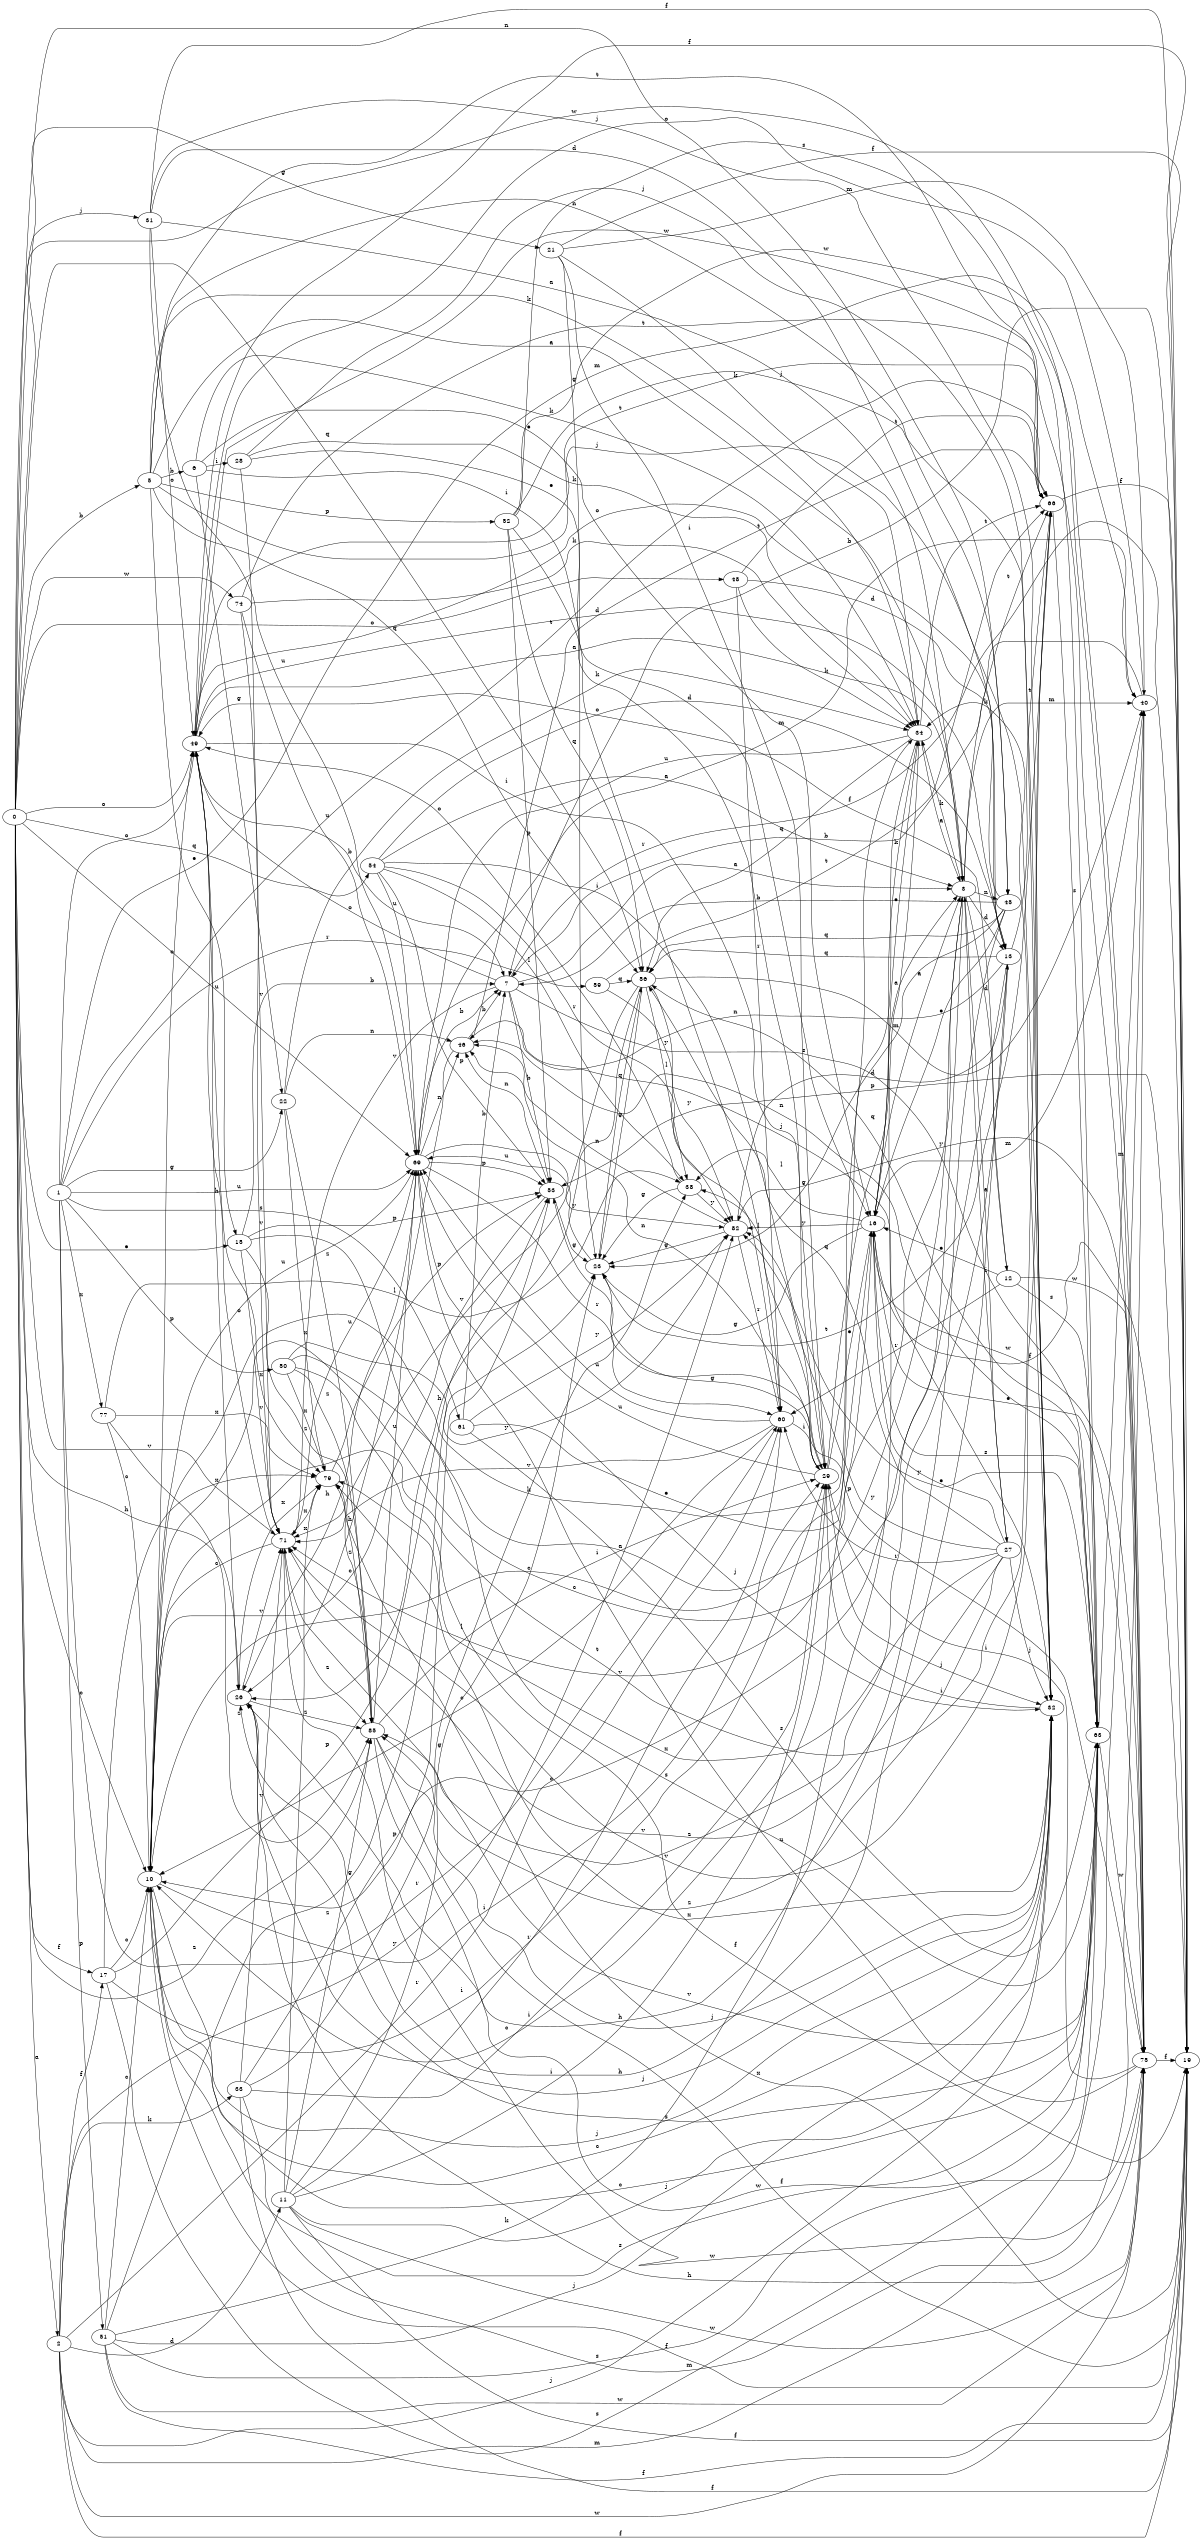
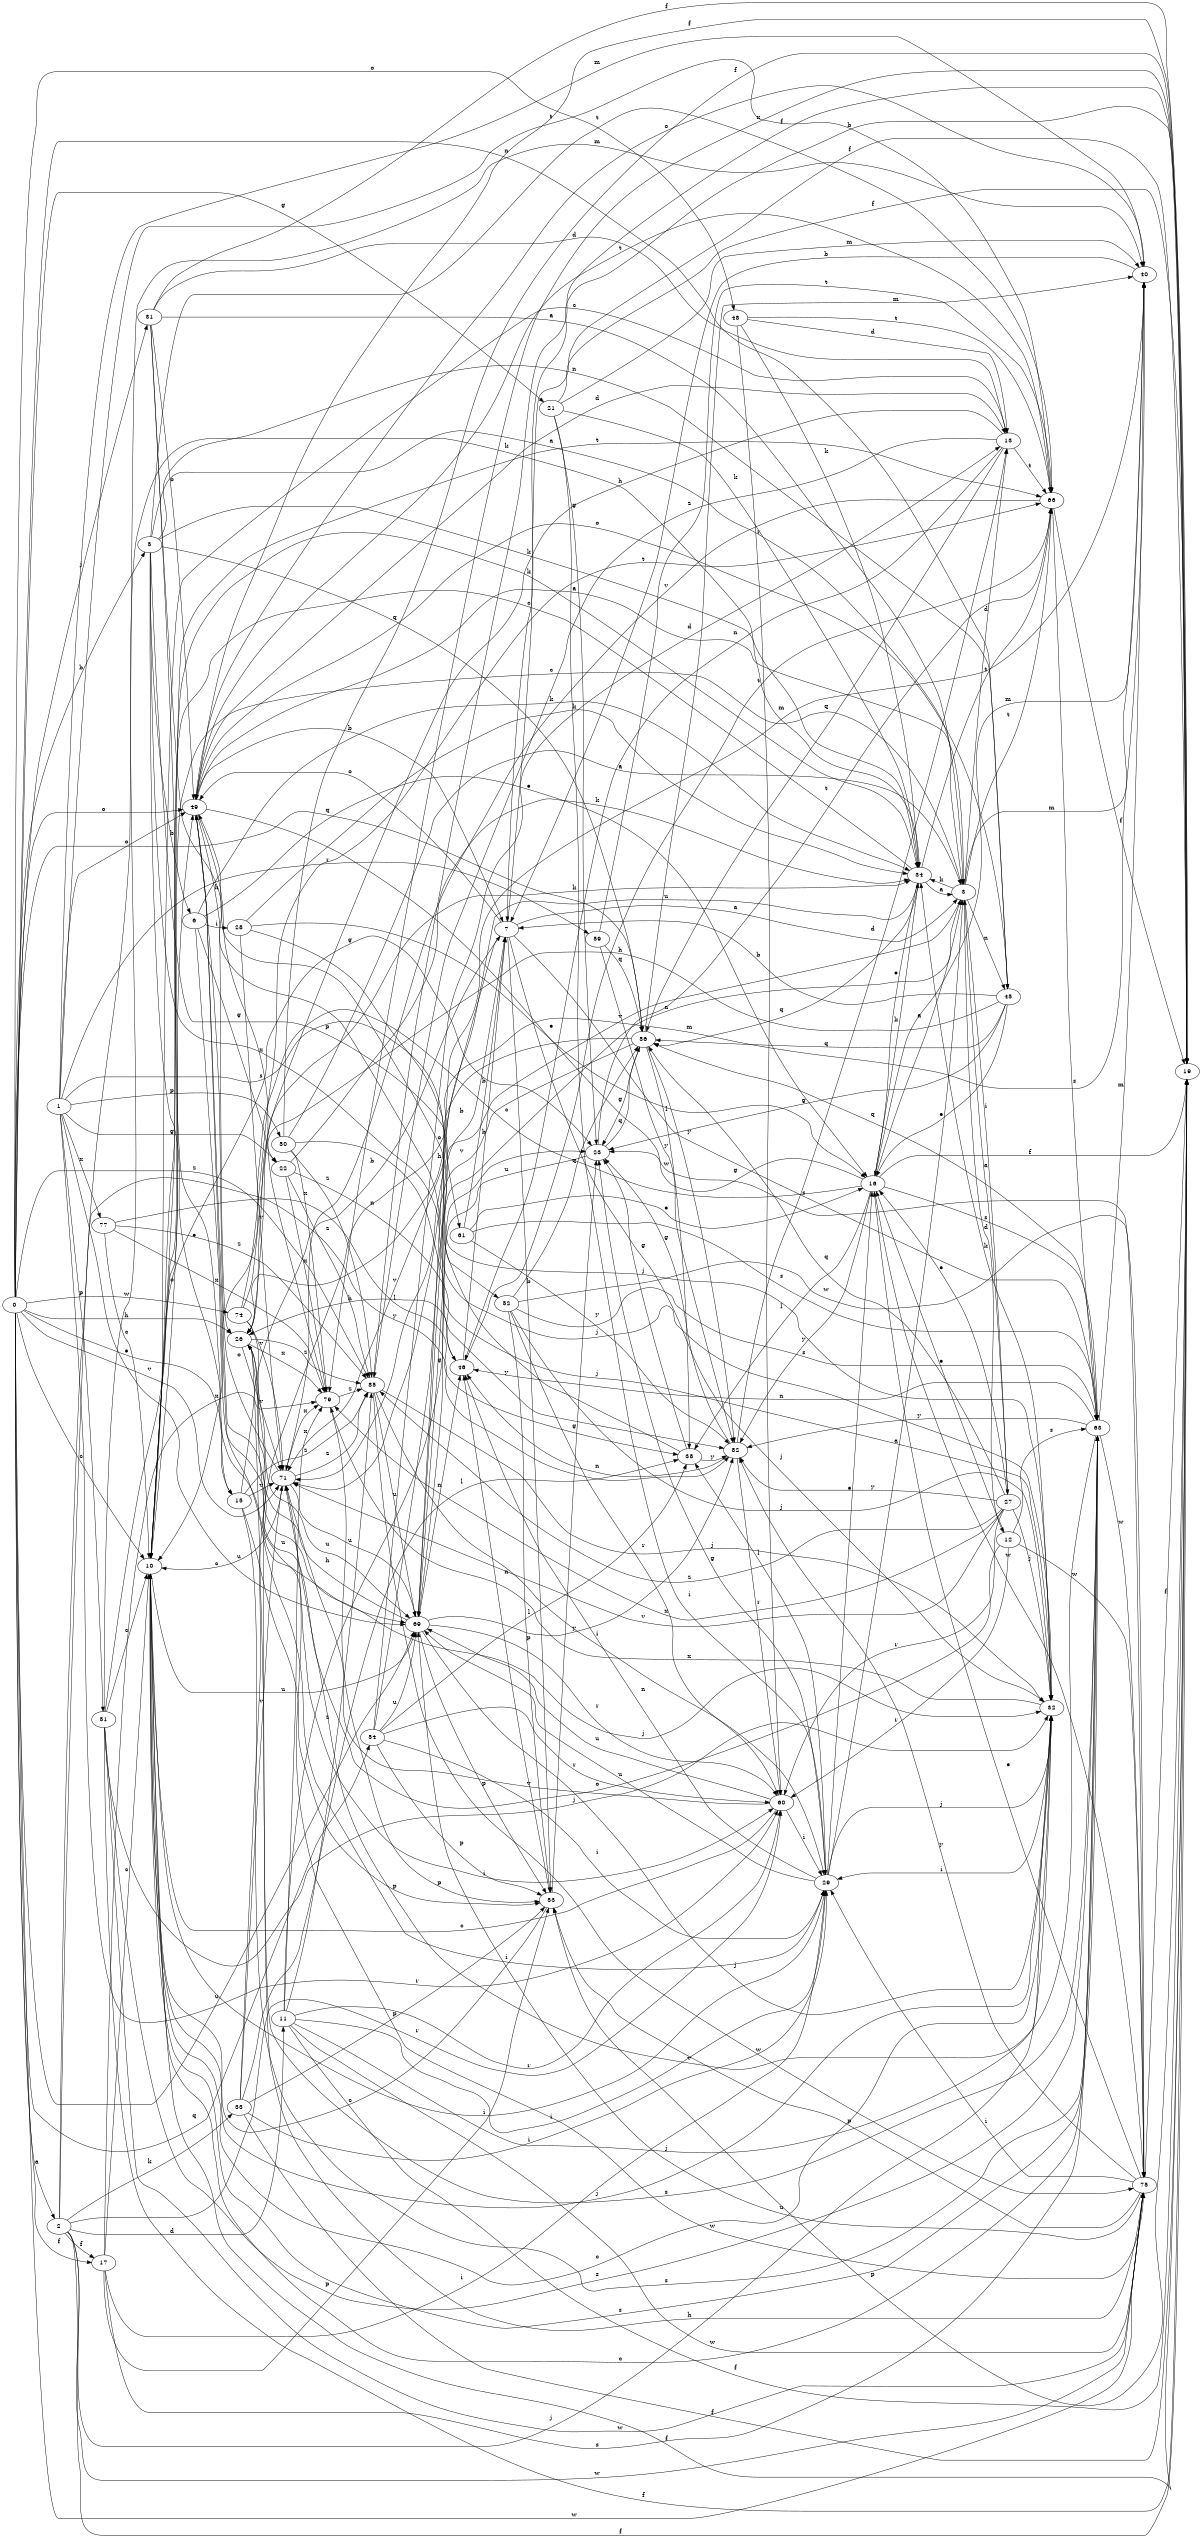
(718, 790) -> (277, 1562)
